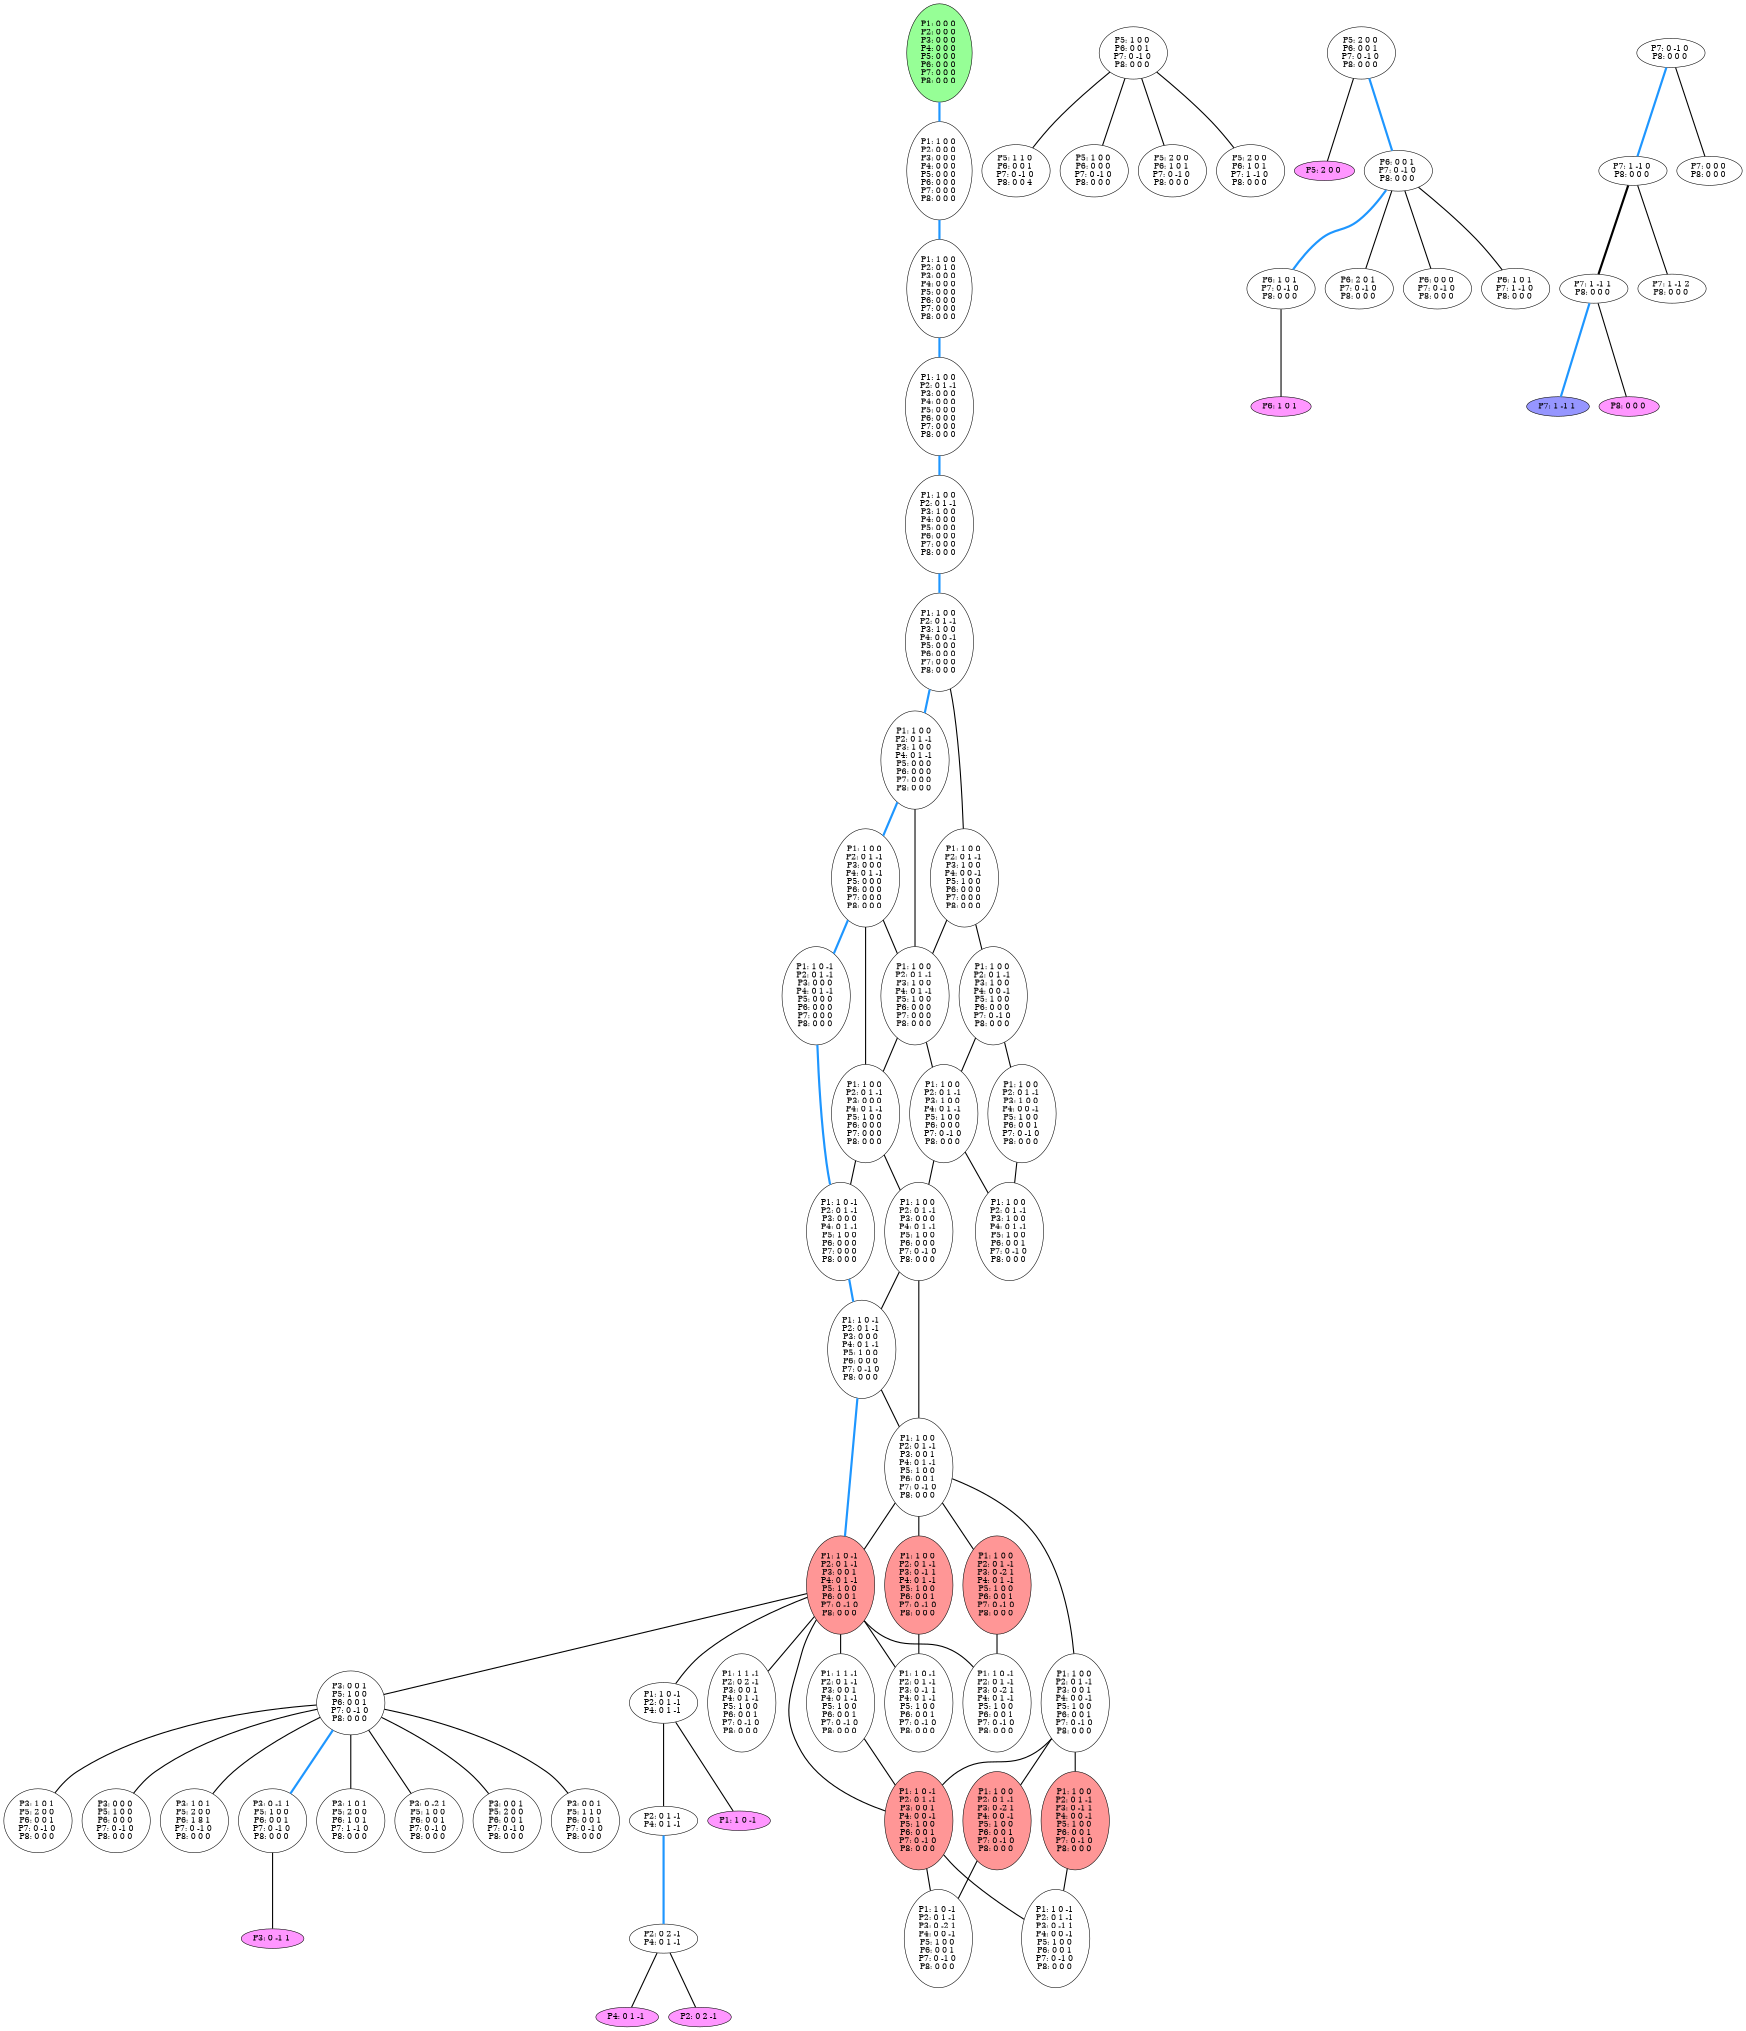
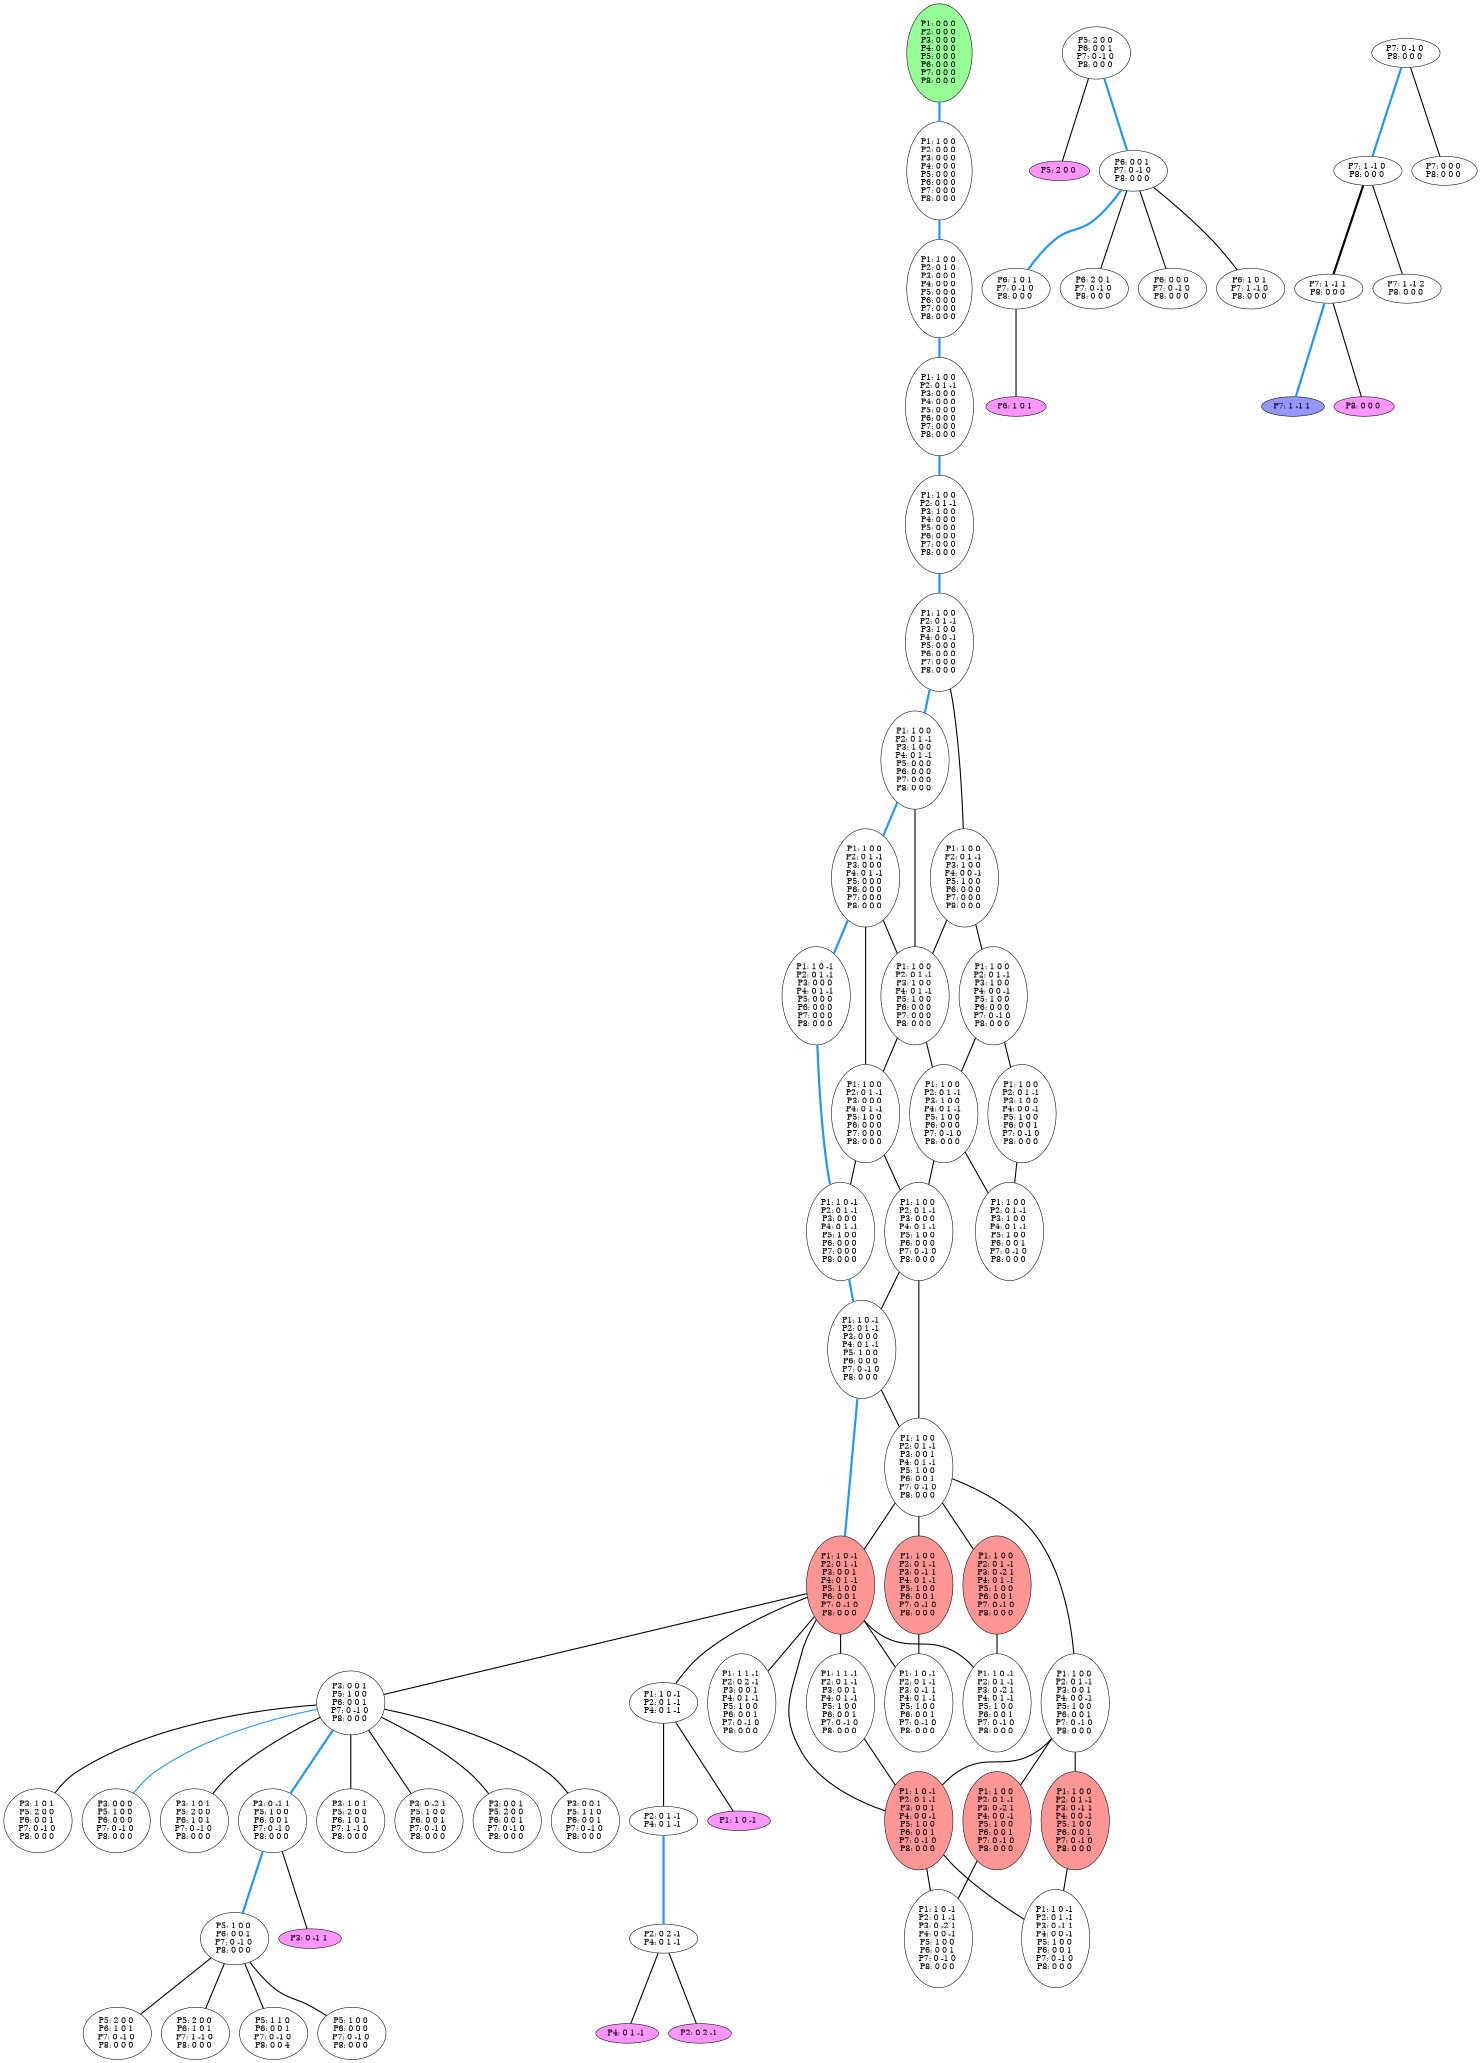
(219, 1738) -> (219, 1738)
(194, 1821) -> (194, 1821)
none -> (253, 1882)
